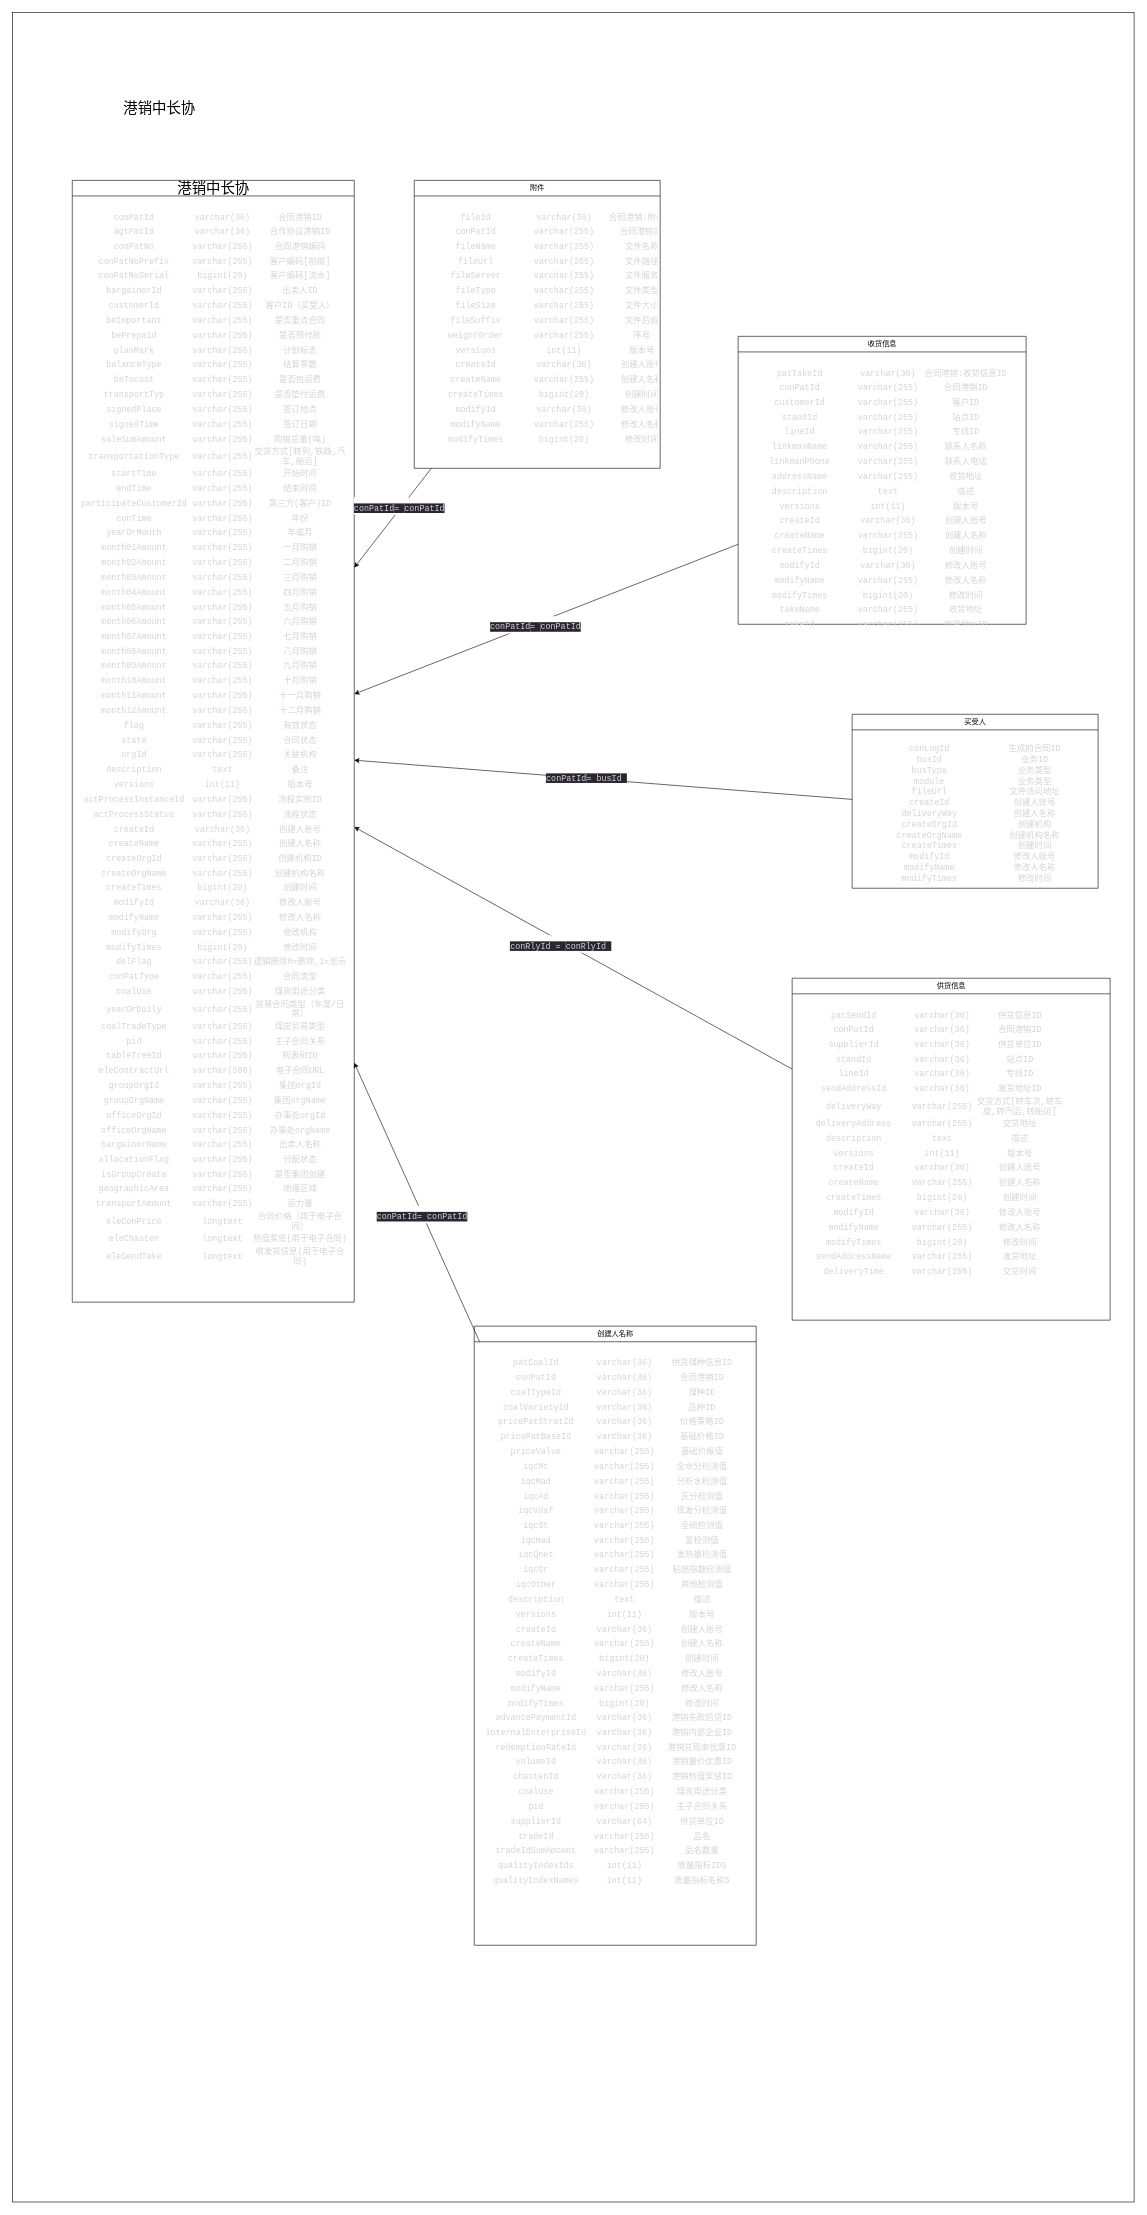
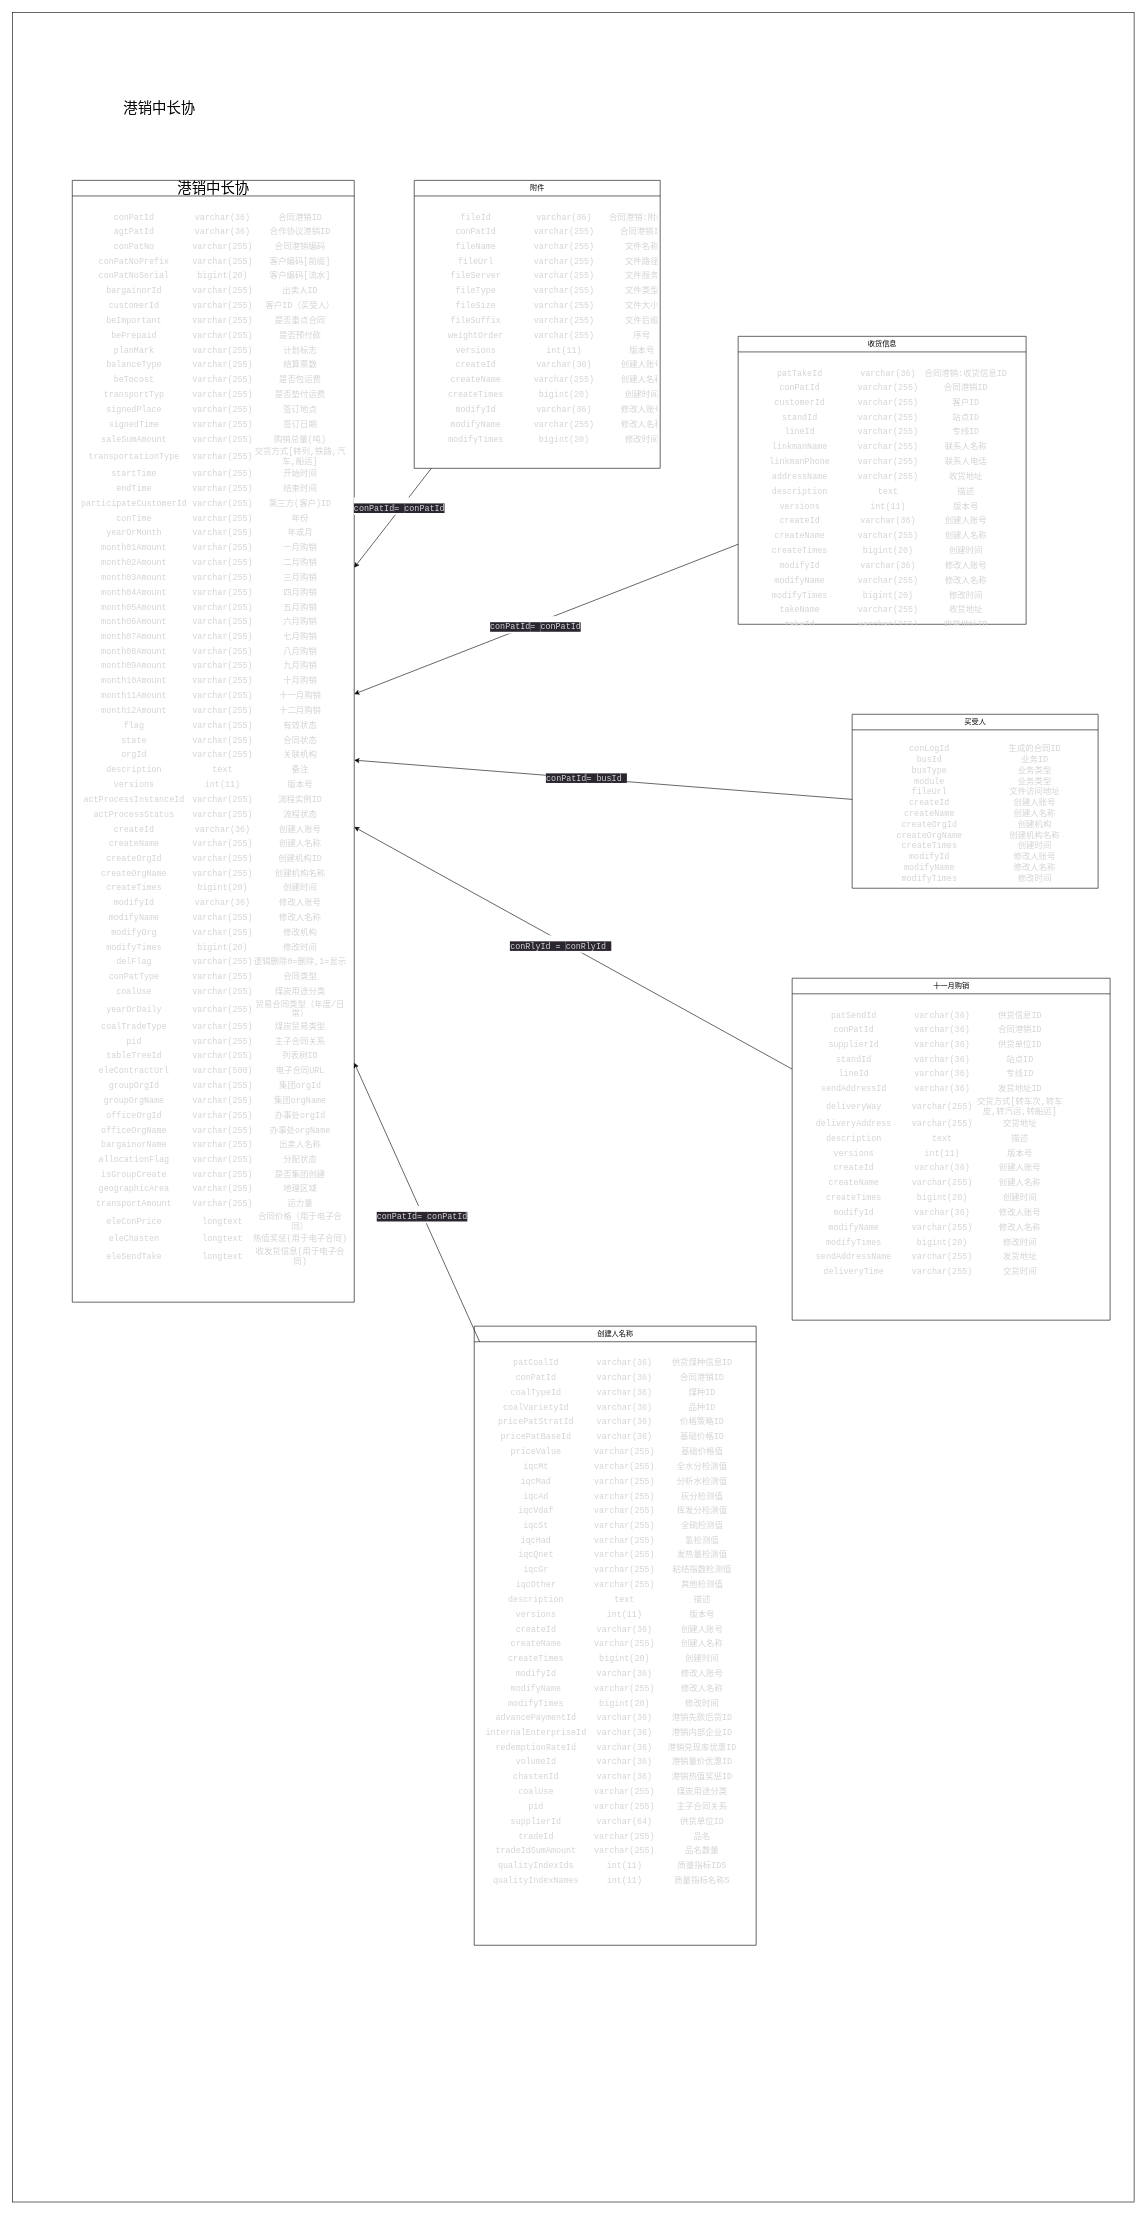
(906, 790) -> (906, 790)
(952, 986) -> (952, 986)
